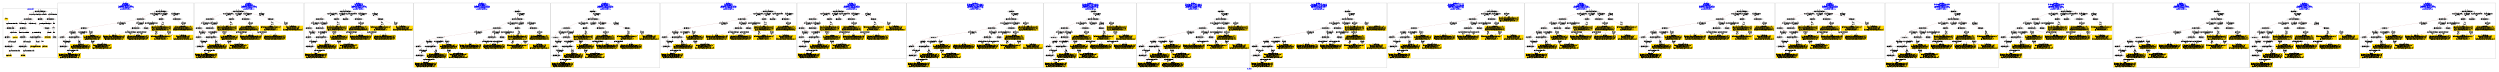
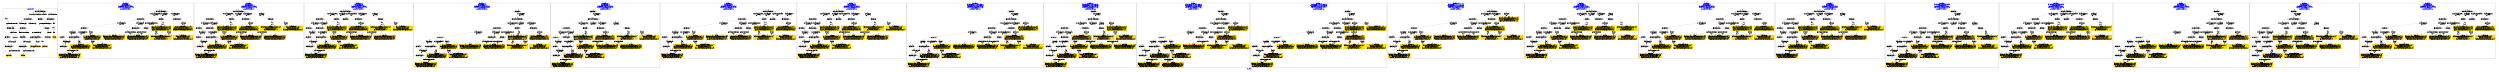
(6, 19) -> (6, 19)
(15, 37) -> (15, 37)
(48, 37) -> (48, 37)
(54, 37) -> (54, 37)
